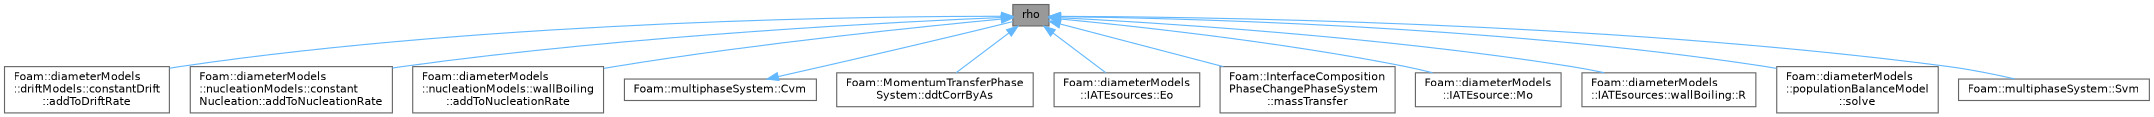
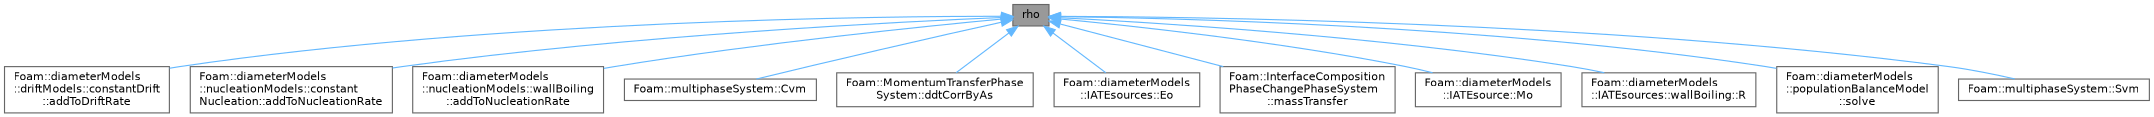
(896, 50) -> (879, 50)
